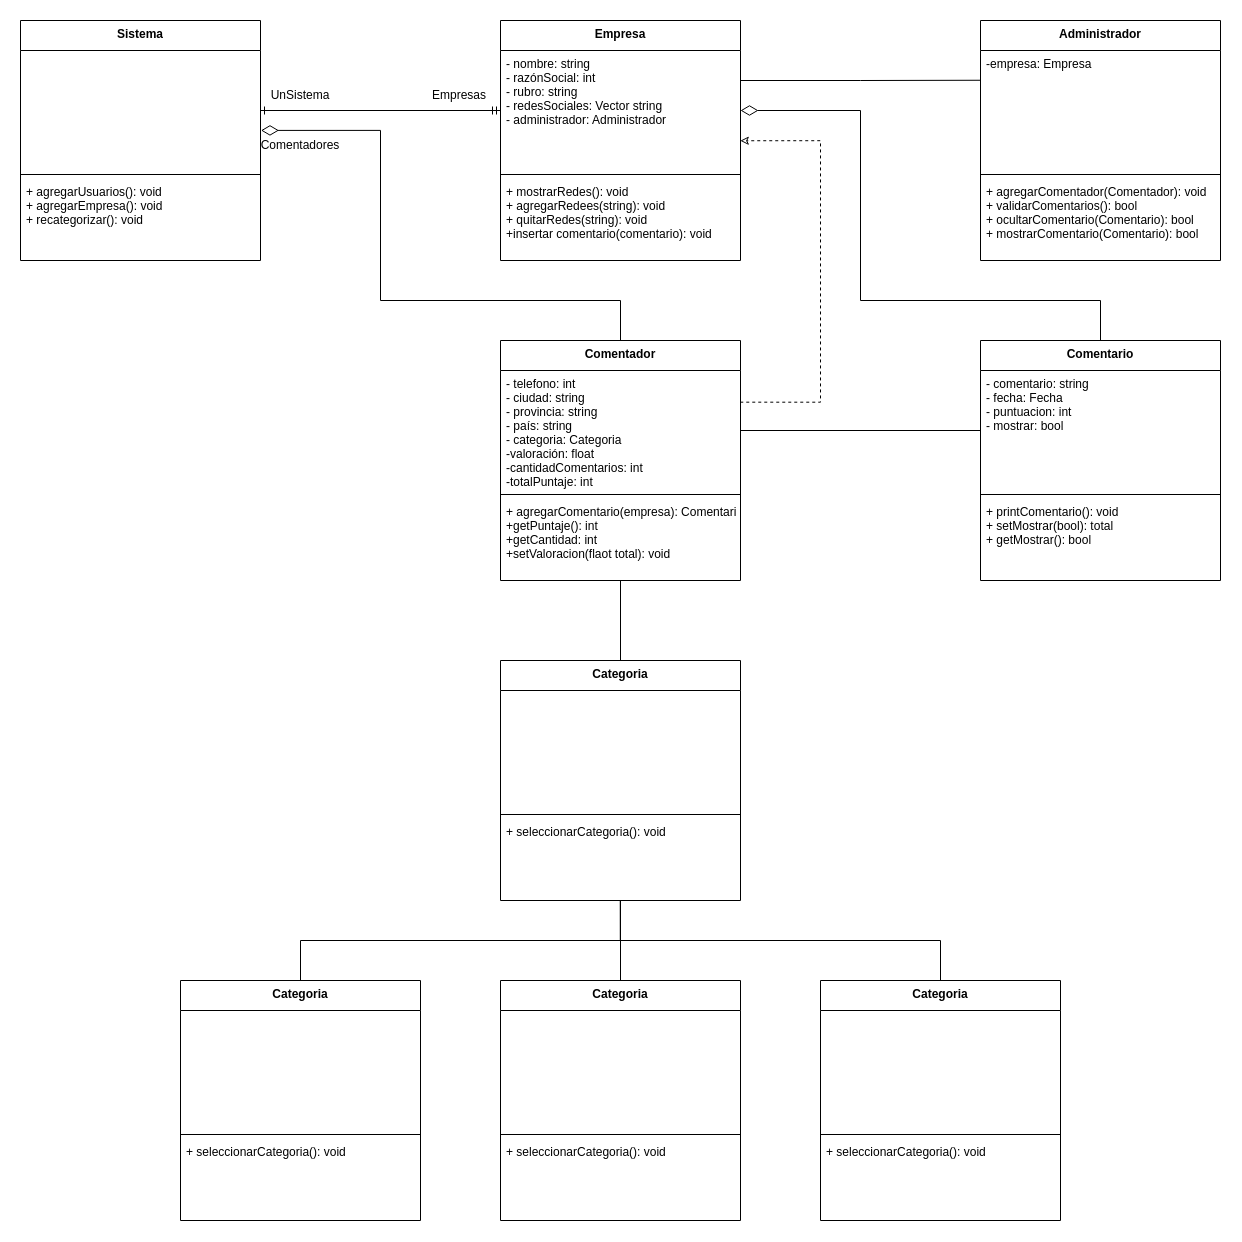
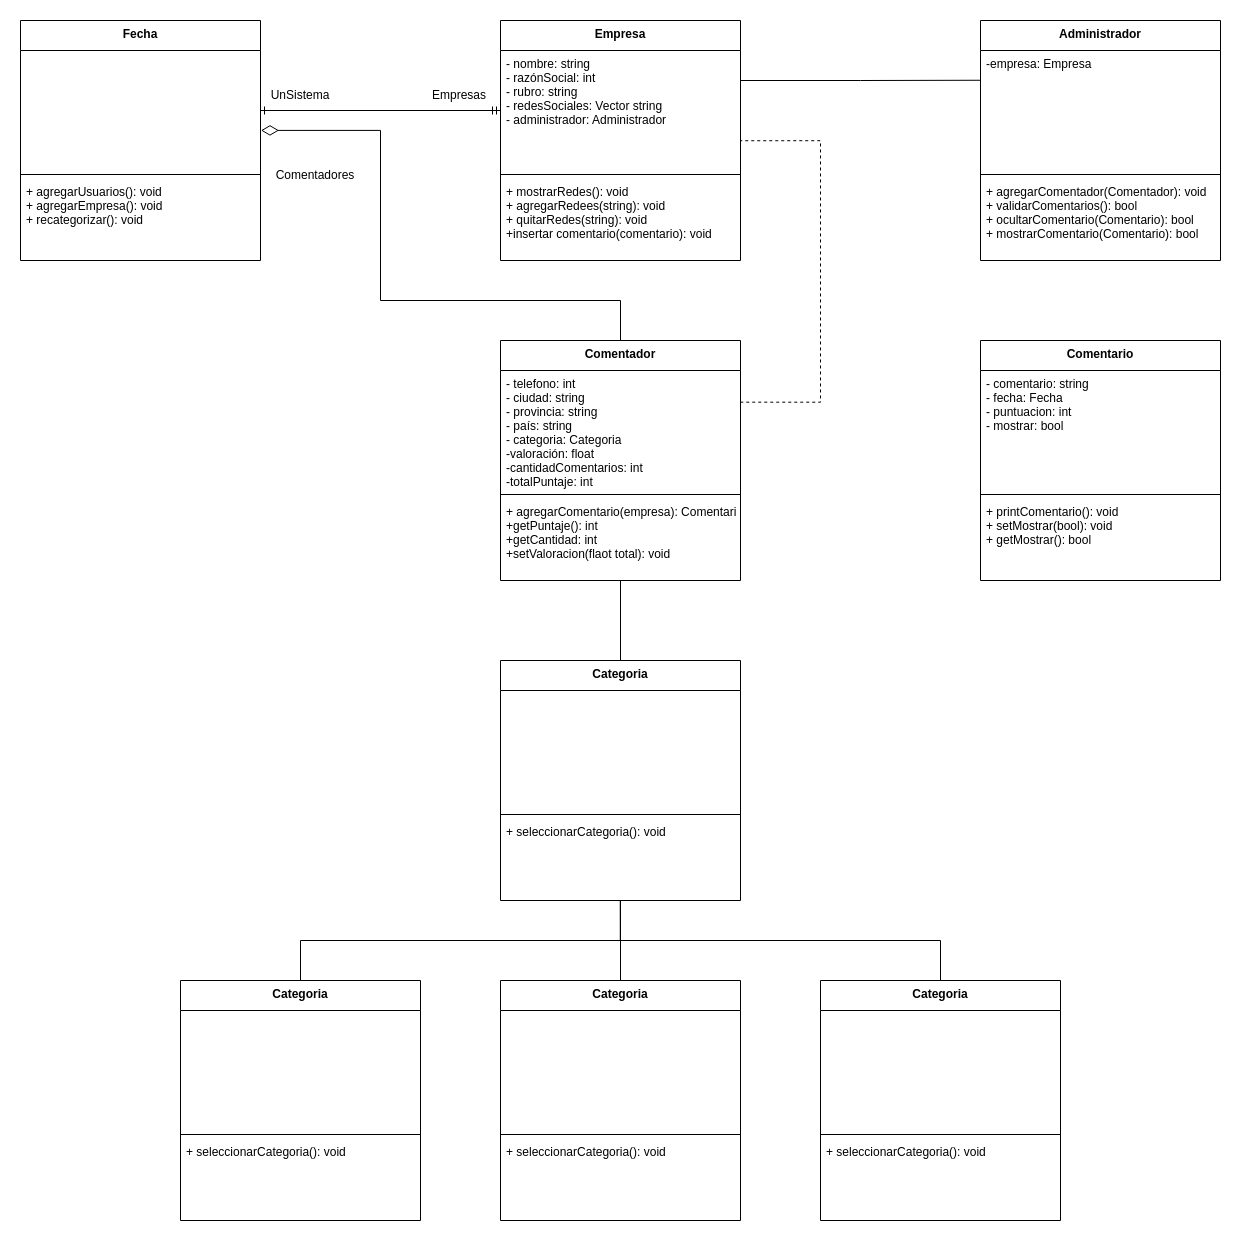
(140, 34) -> (140, 34)
(749, 141) -> (746, 141)
(301, 146) -> (316, 176)
(861, 294) -> none
(860, 431) -> none
(1061, 512) -> (1061, 512)
